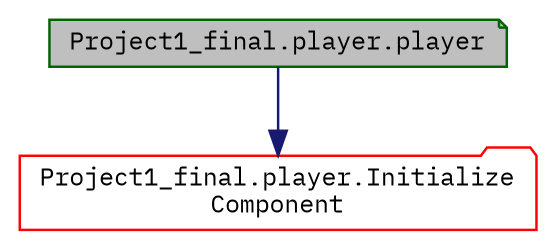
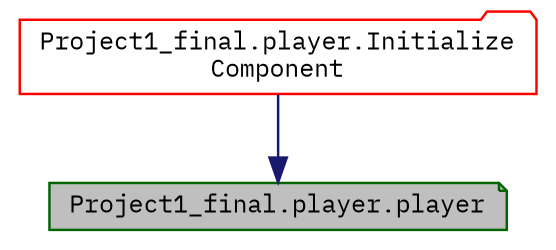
(278, 99) -> (278, 126)
